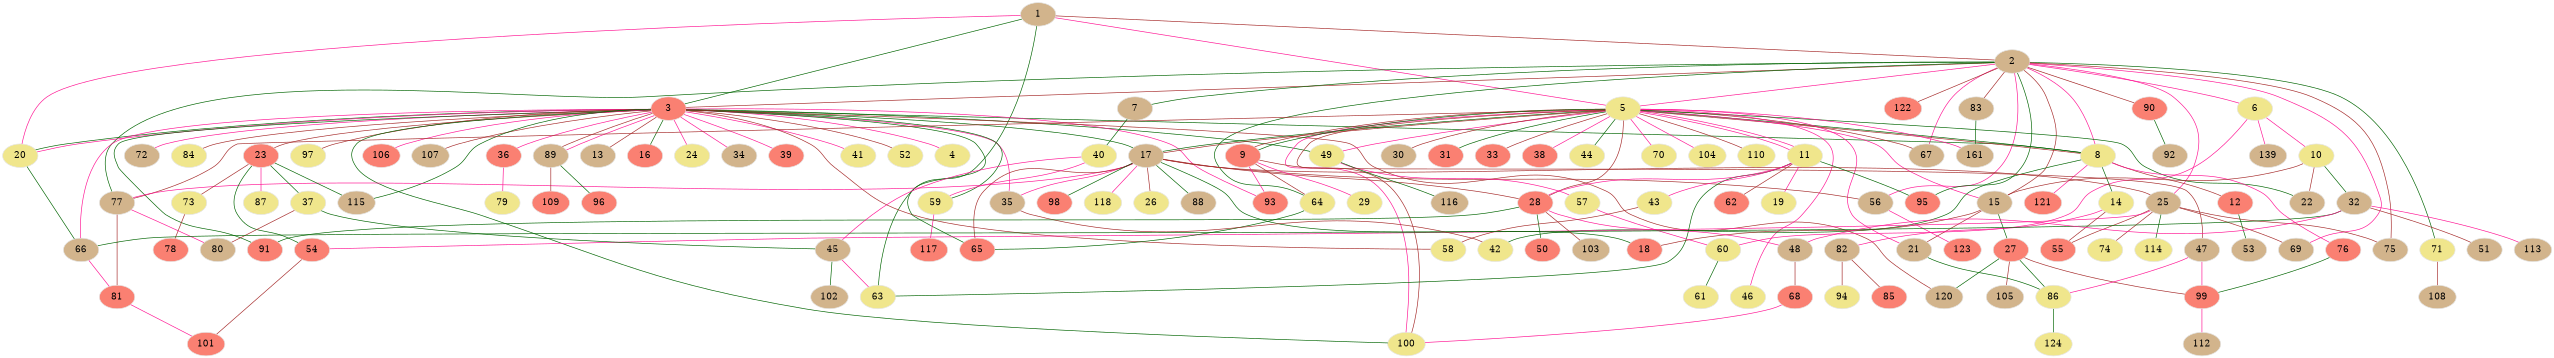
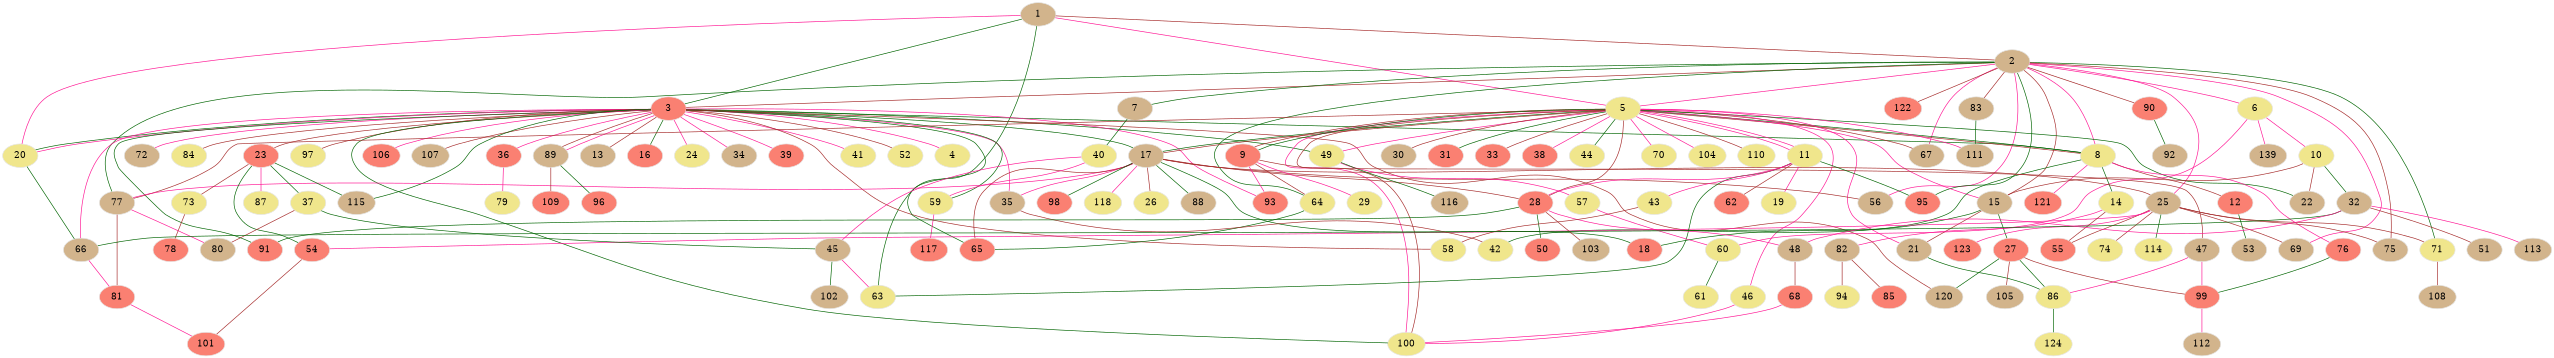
(1975, 156) -> (1975, 156)
(1904, 218) -> (2063, 227)
none -> (2321, 223)
(1821, 231) -> (1821, 231)
none -> (1581, 335)
